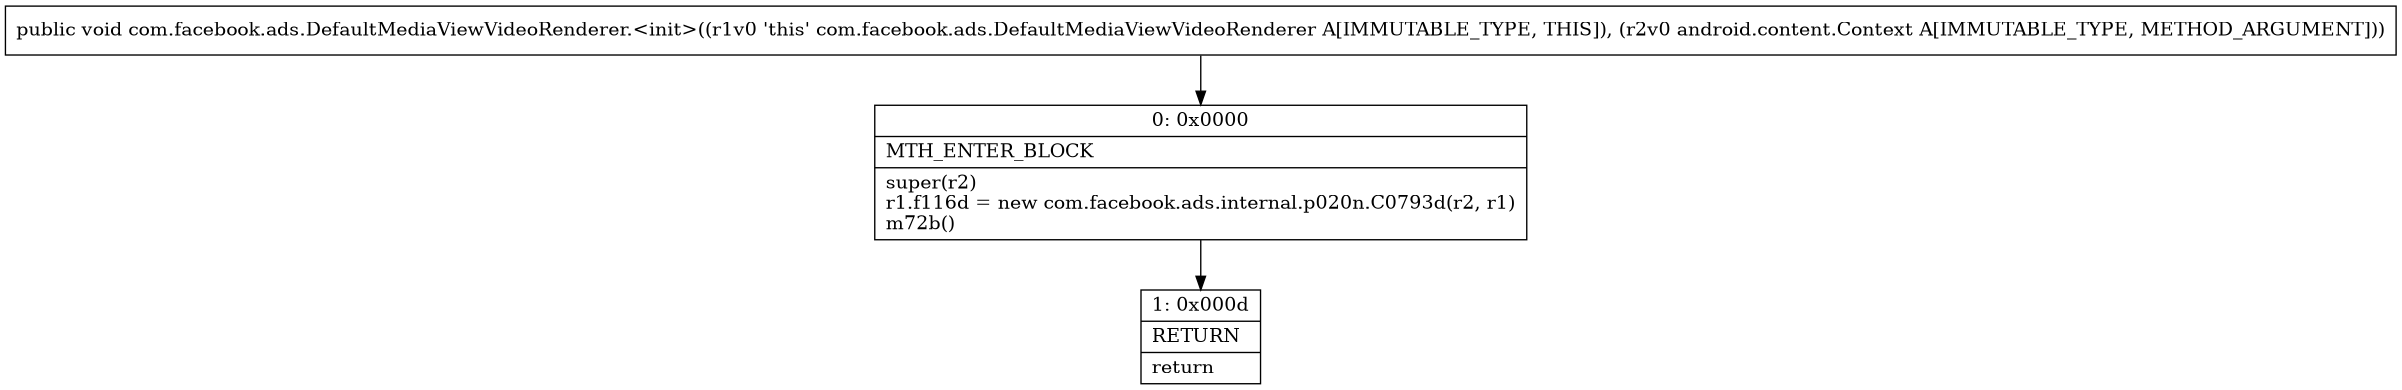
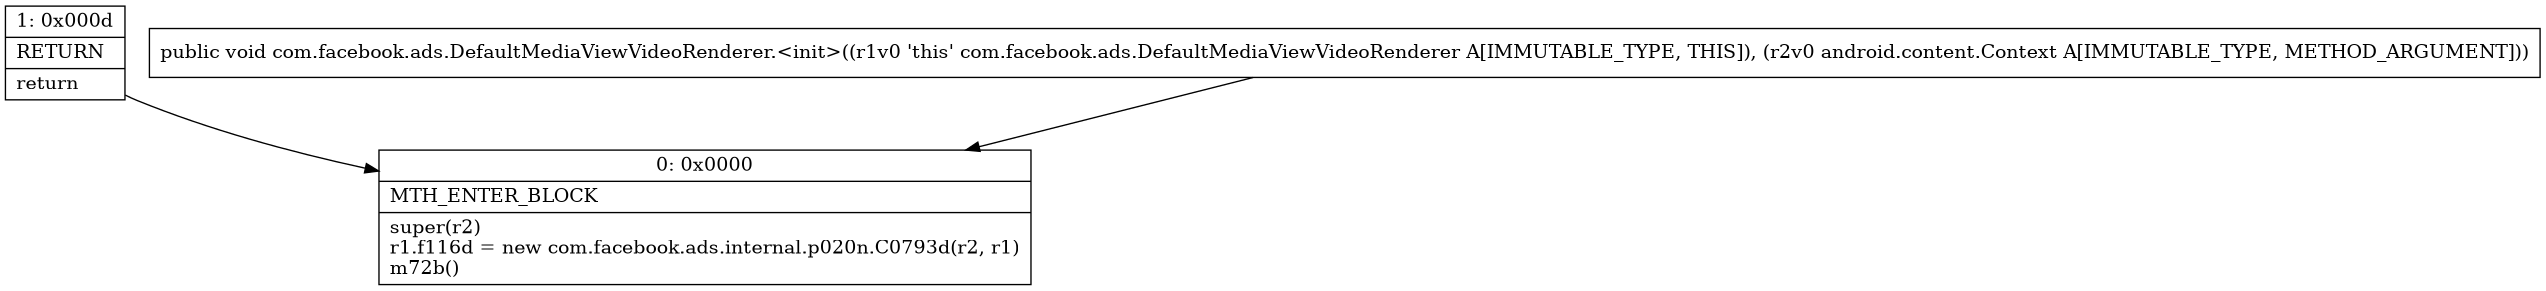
(1201, 258) -> (243, 137)
